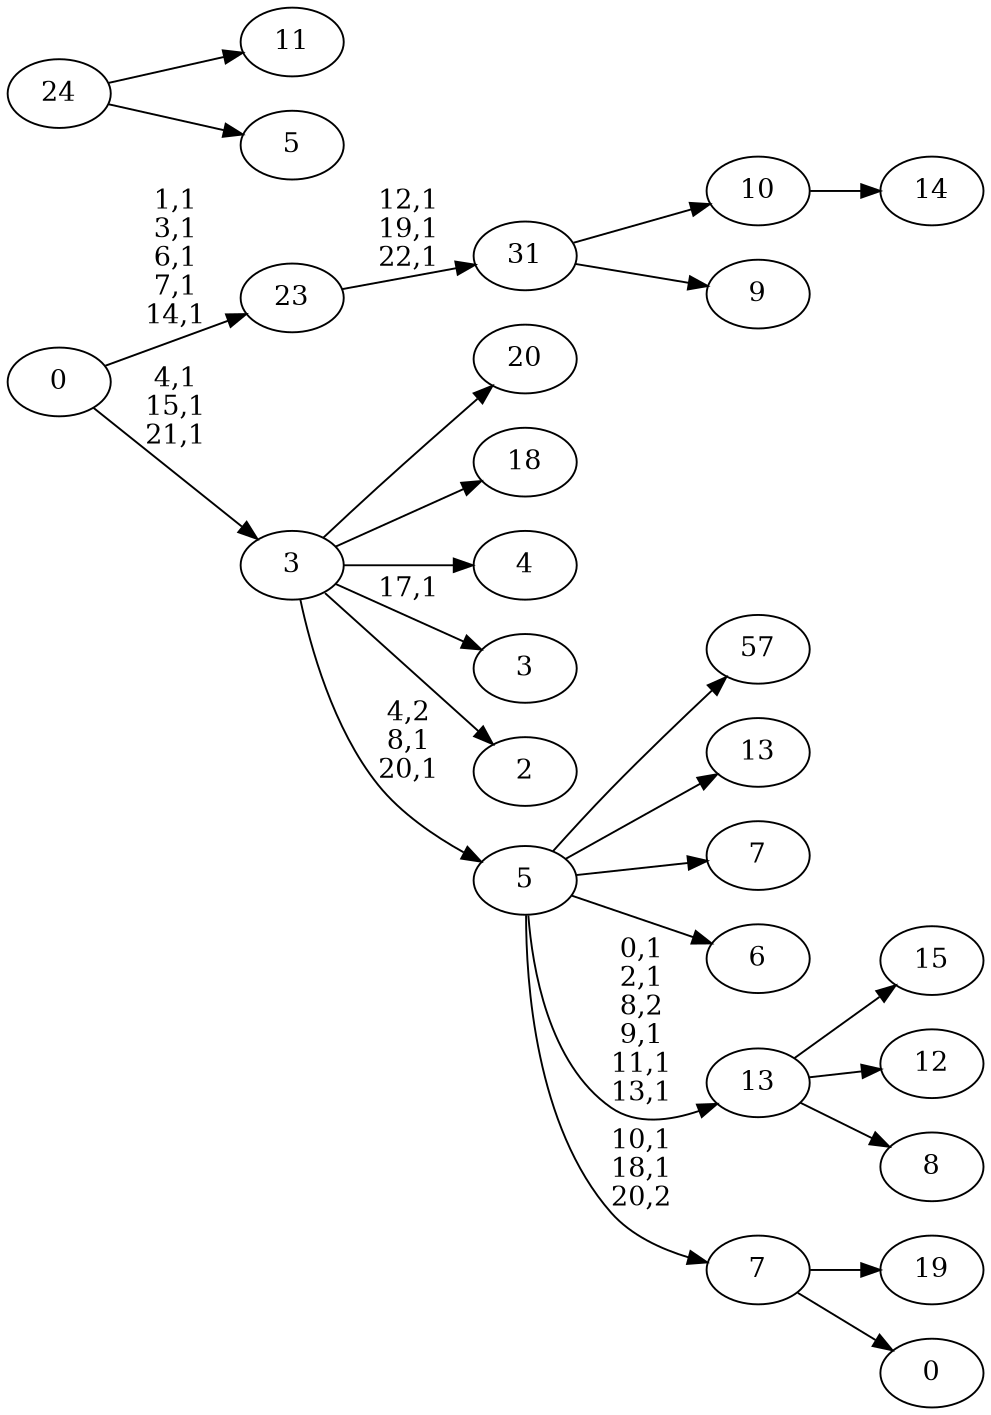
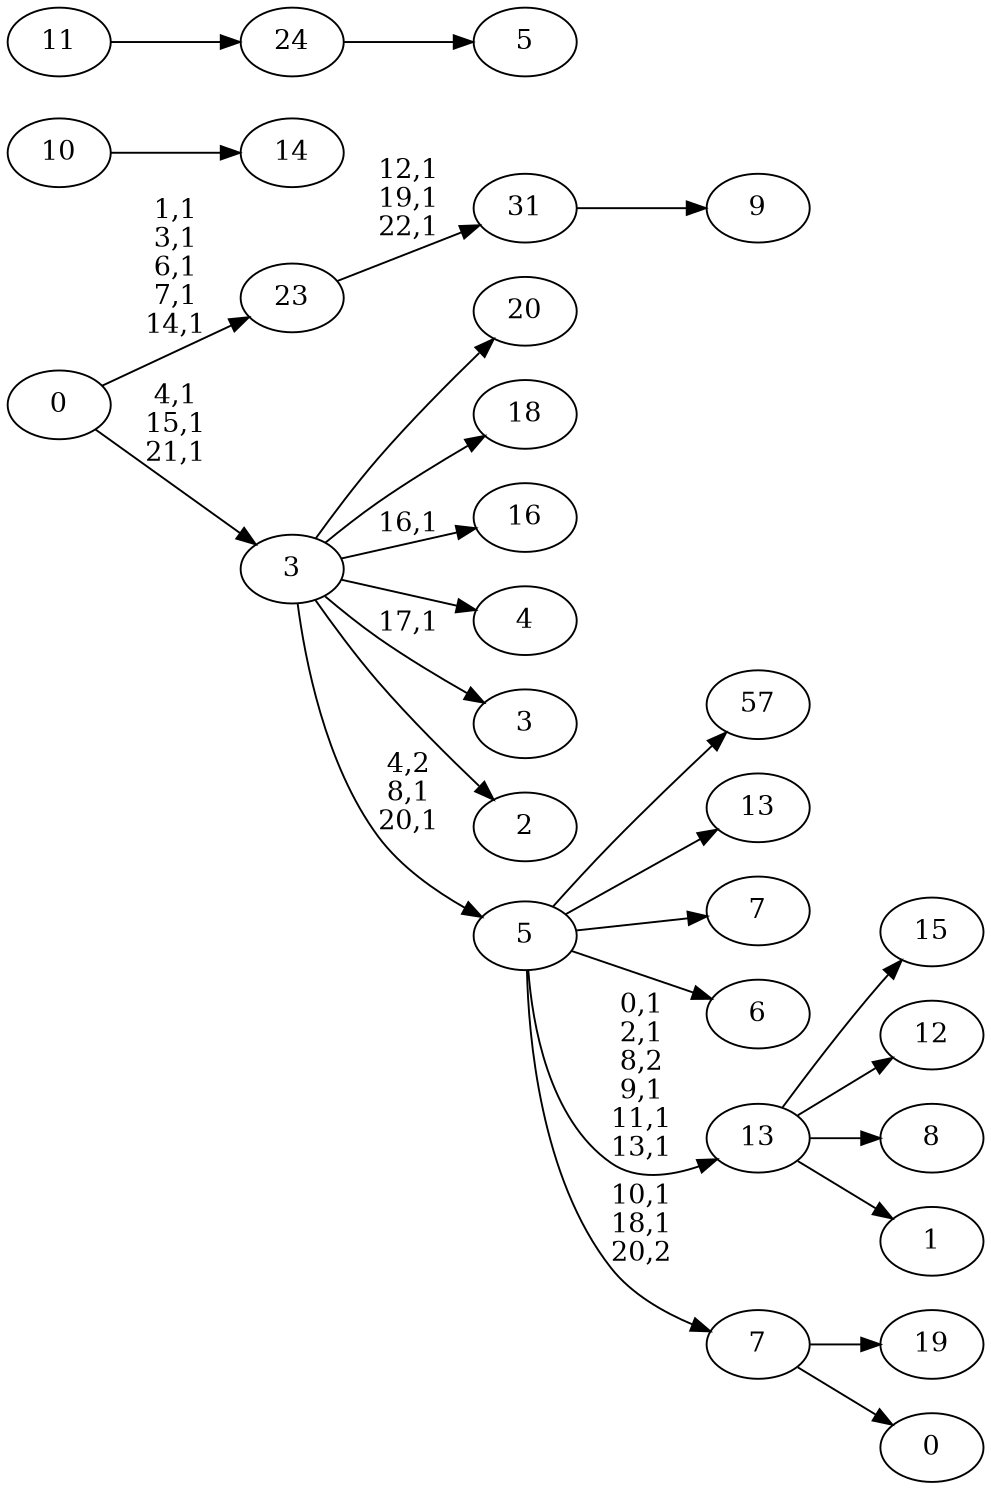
(166, 70) -> (166, 42)
(632, 226) -> none
none -> (525, 518)
none -> (932, 1241)
